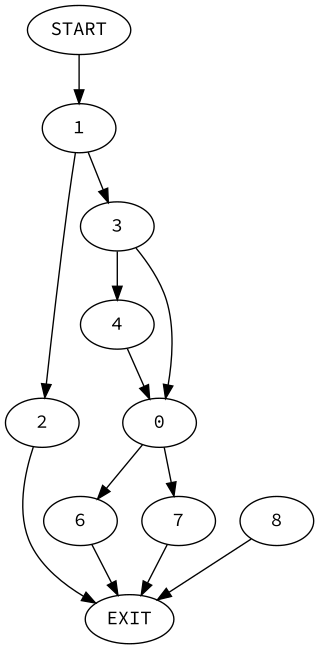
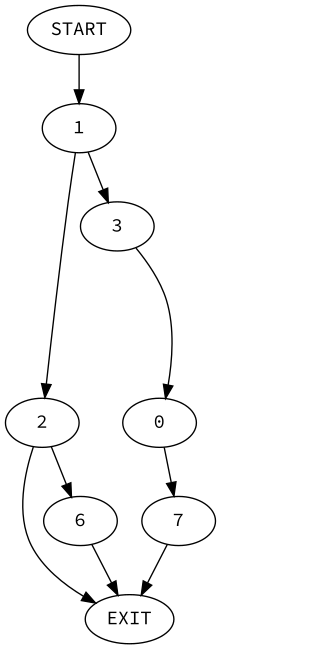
(117, 325) -> none
(124, 467) -> (59, 466)
(277, 521) -> none
